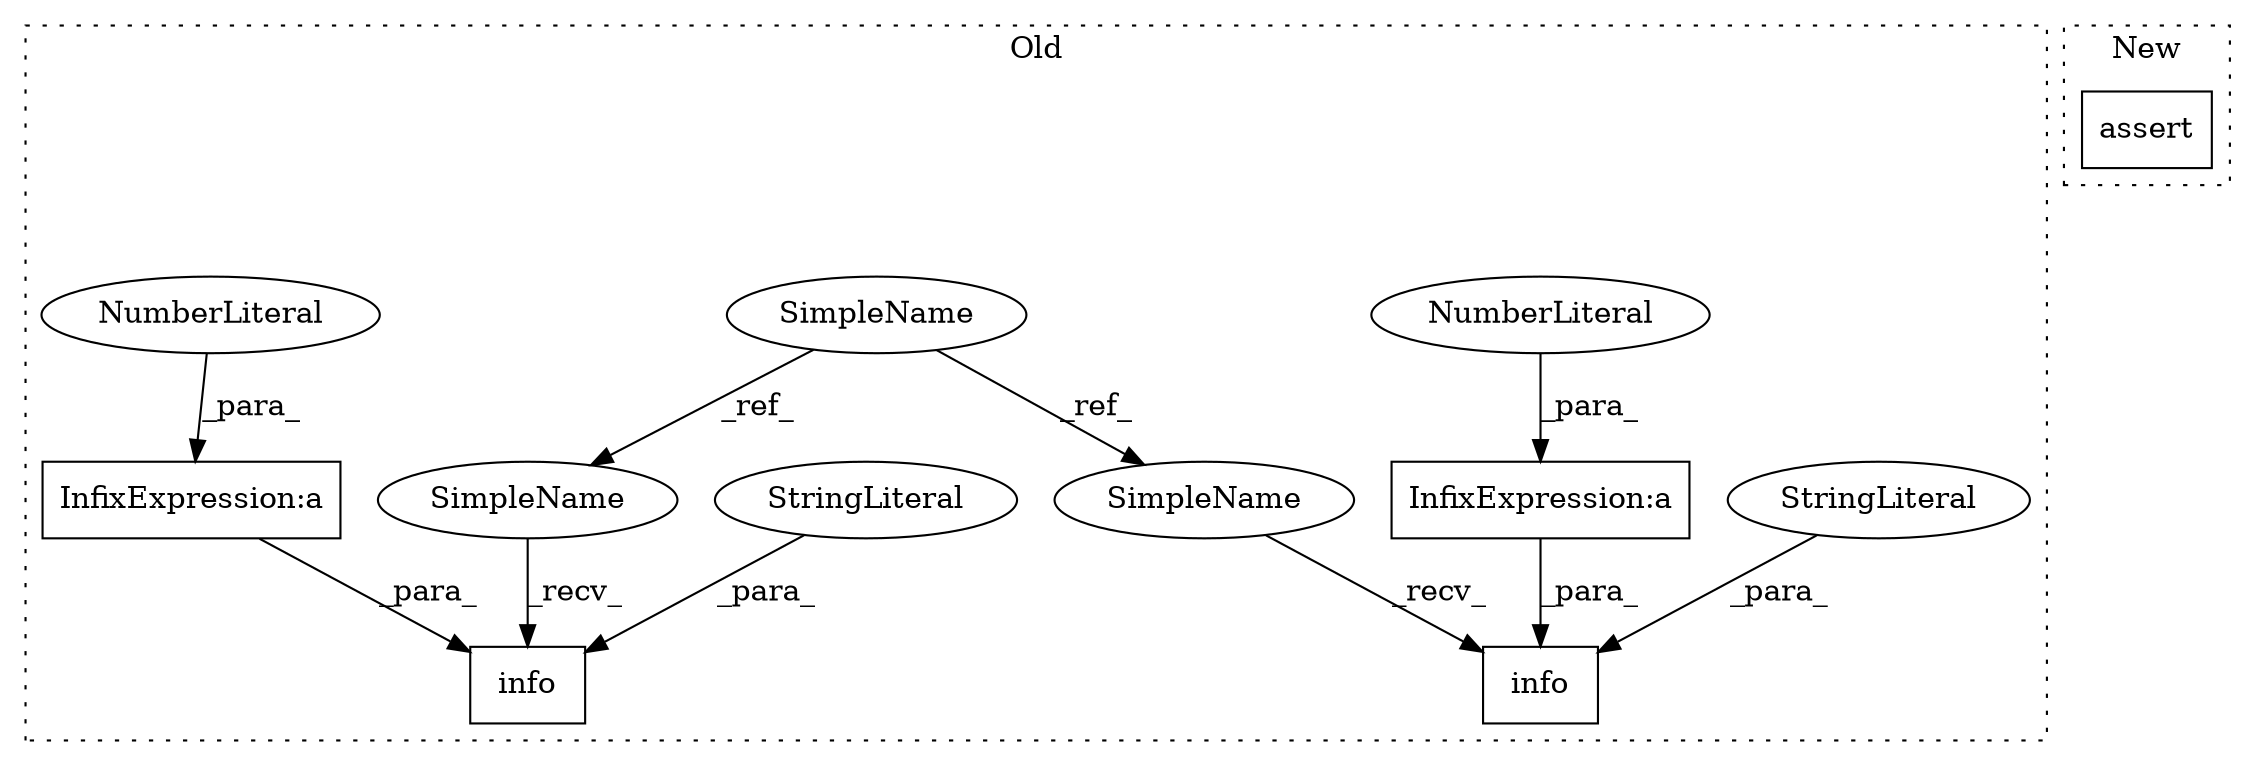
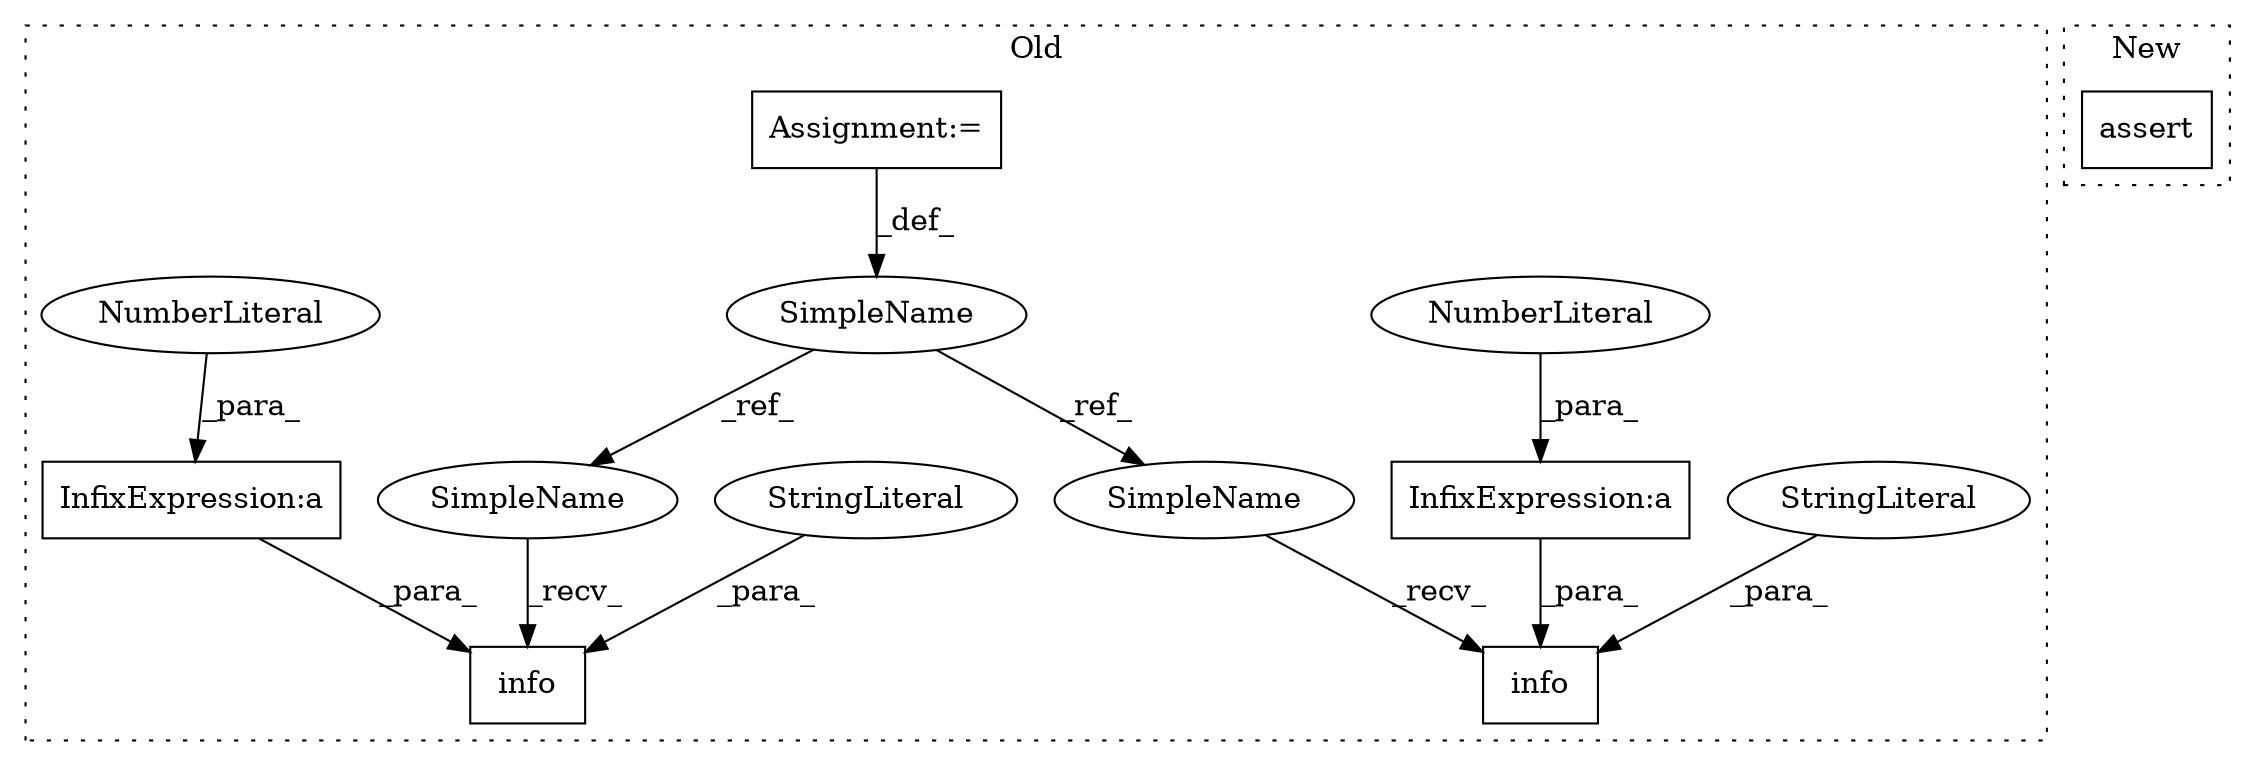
none -> (877, 130)
